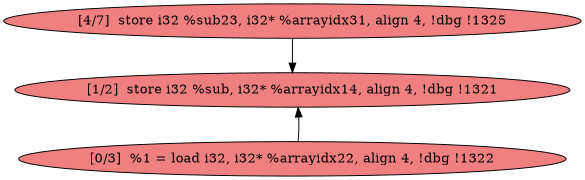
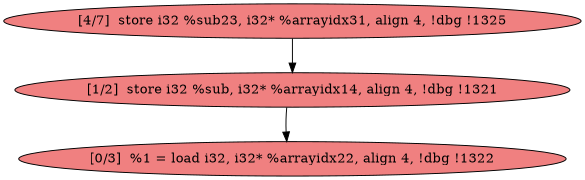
(299, 129) -> (286, 120)
